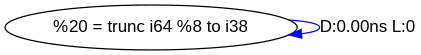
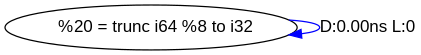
(151, 27) -> (151, 27)
